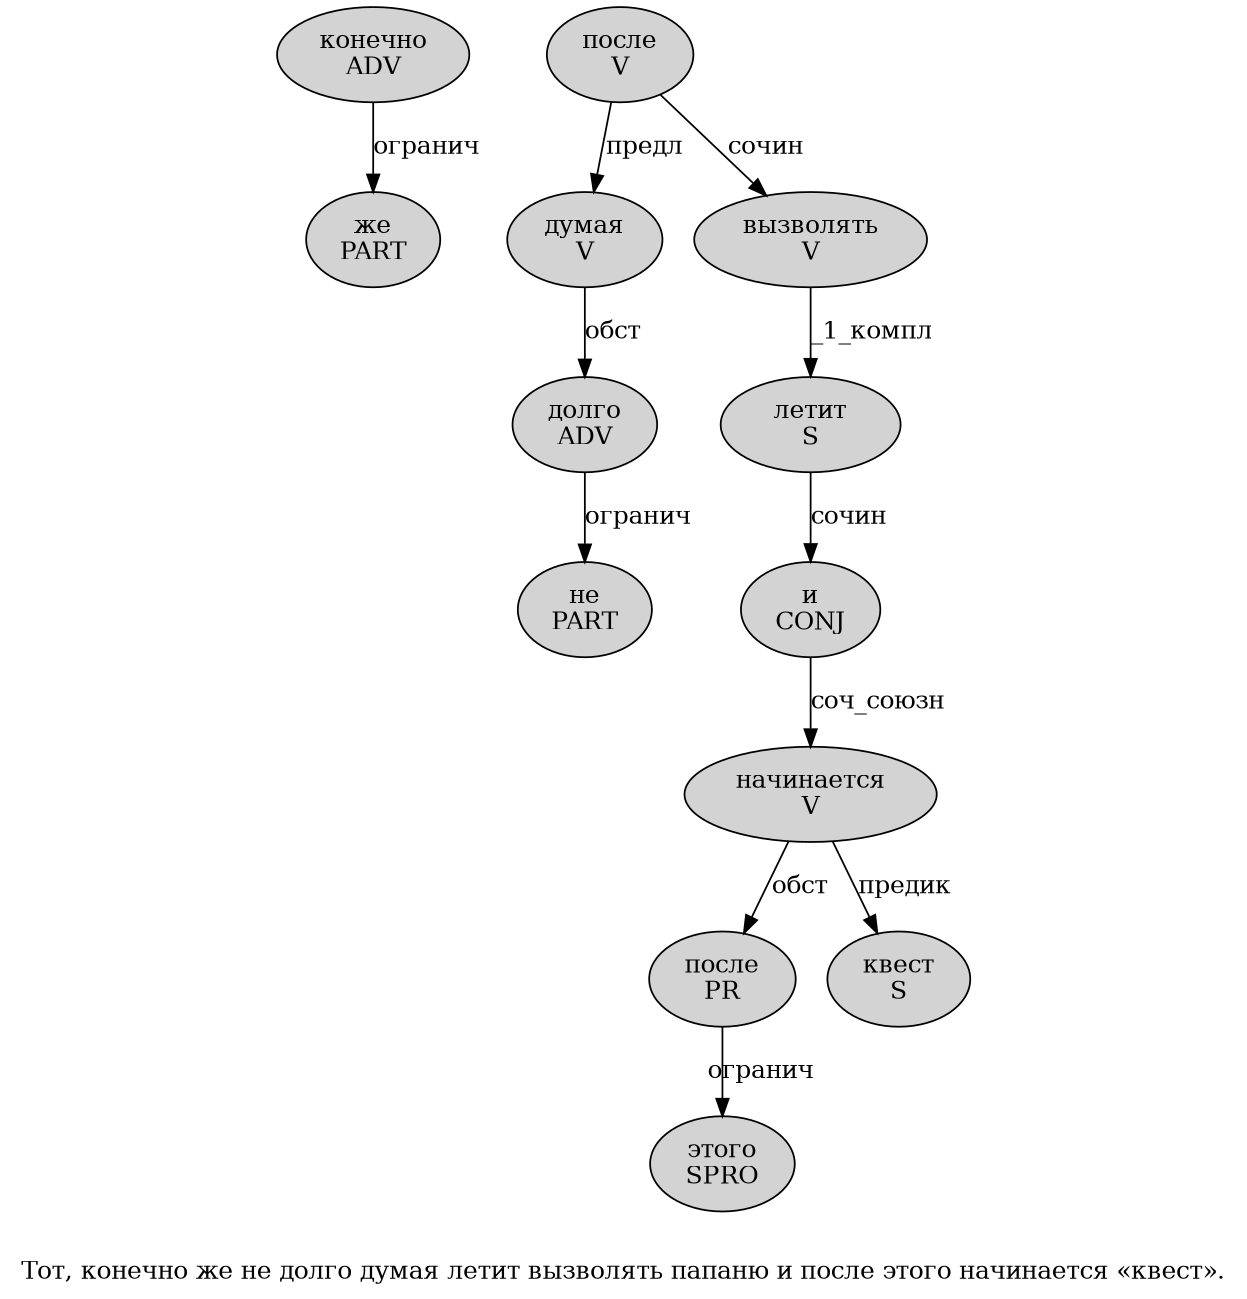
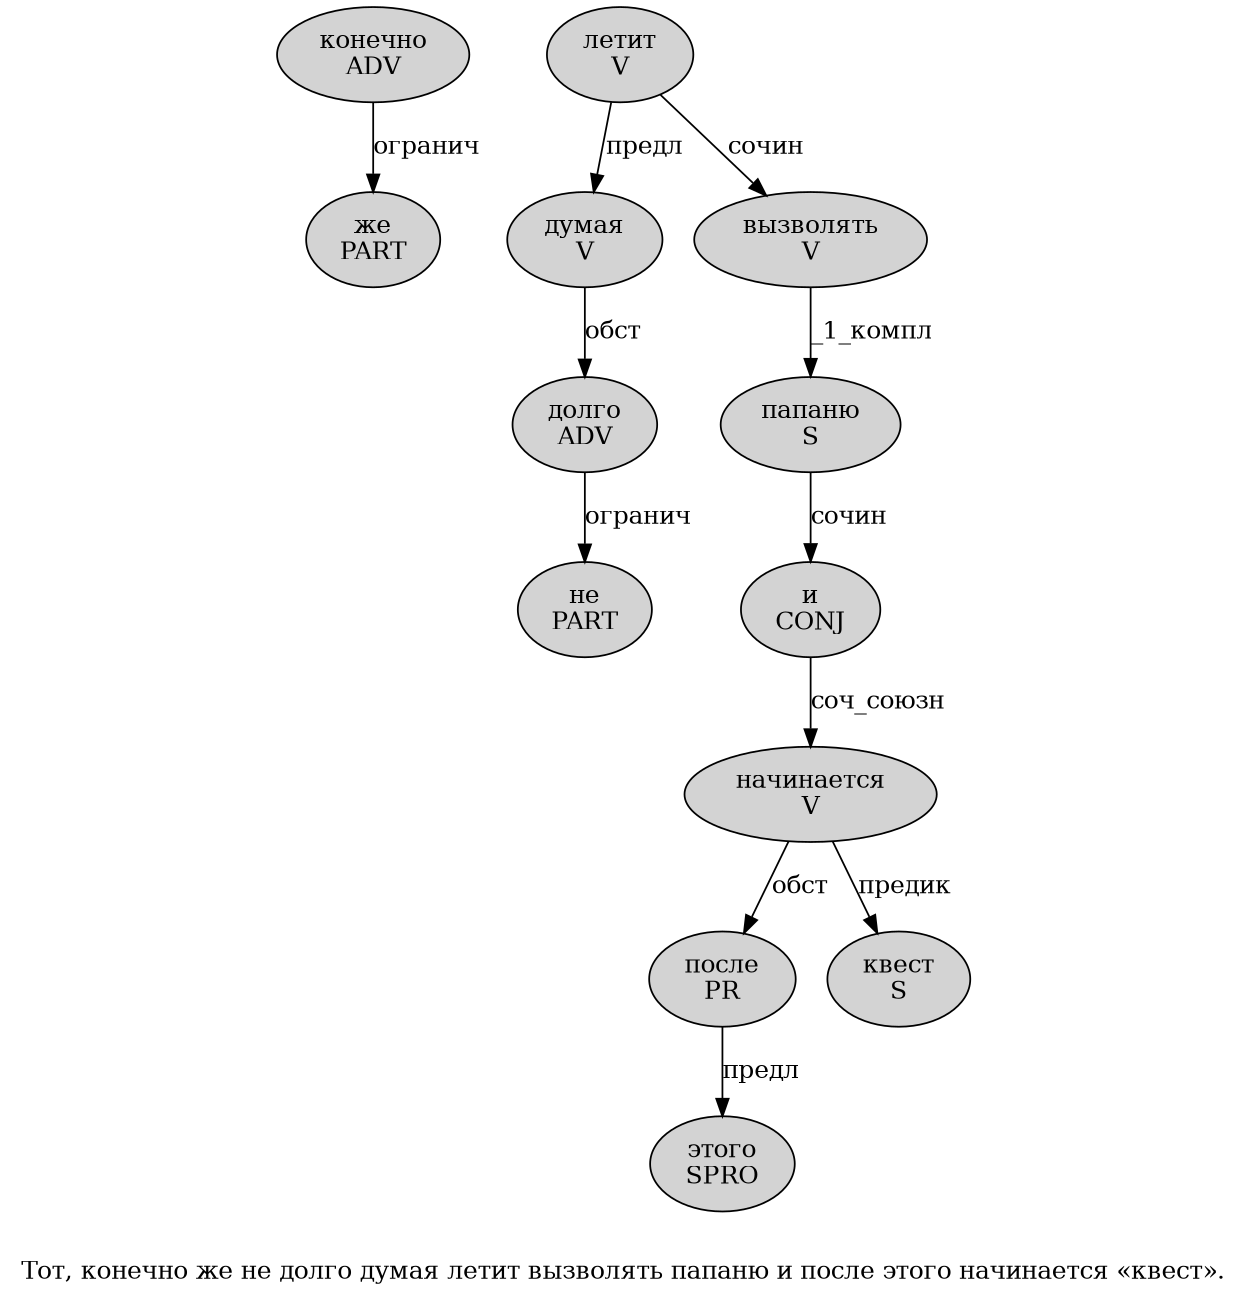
(620, 55) -> (620, 55)
(811, 425) -> (811, 425)
(761, 1071) -> (761, 1071)
